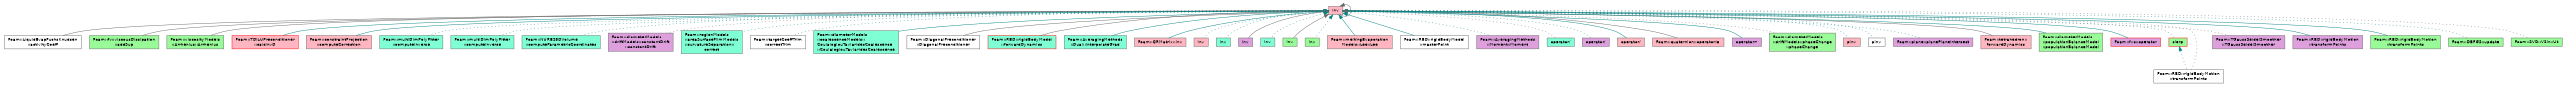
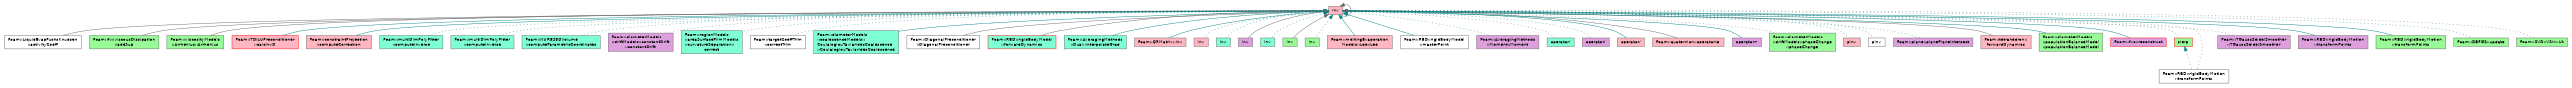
(2136, 42) -> (2138, 42)
